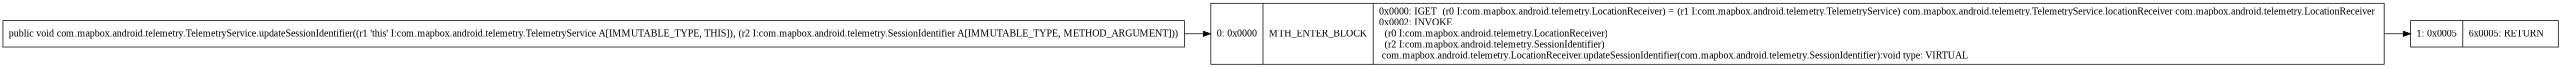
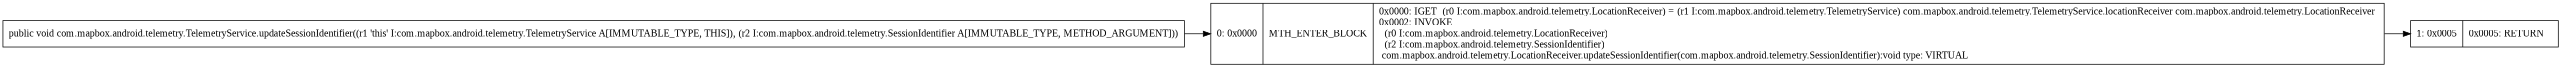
(2511, 33) -> (2511, 33)
